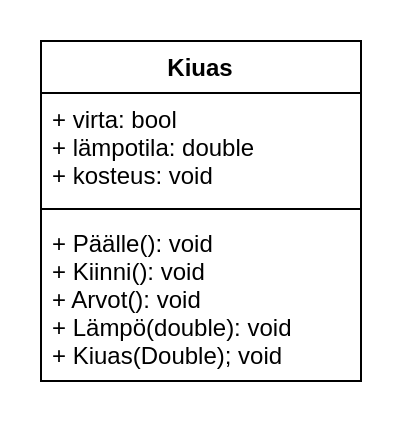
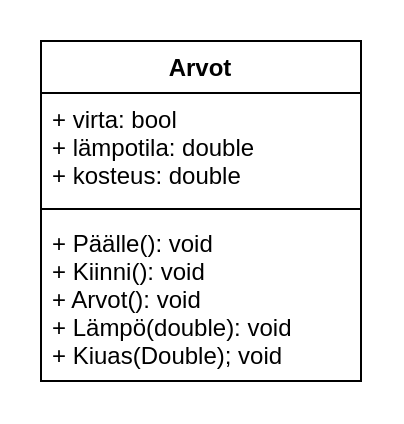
(200, 68) -> (200, 68)
(124, 120) -> (124, 120)
